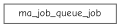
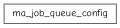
(60, 14) -> (60, 14)
